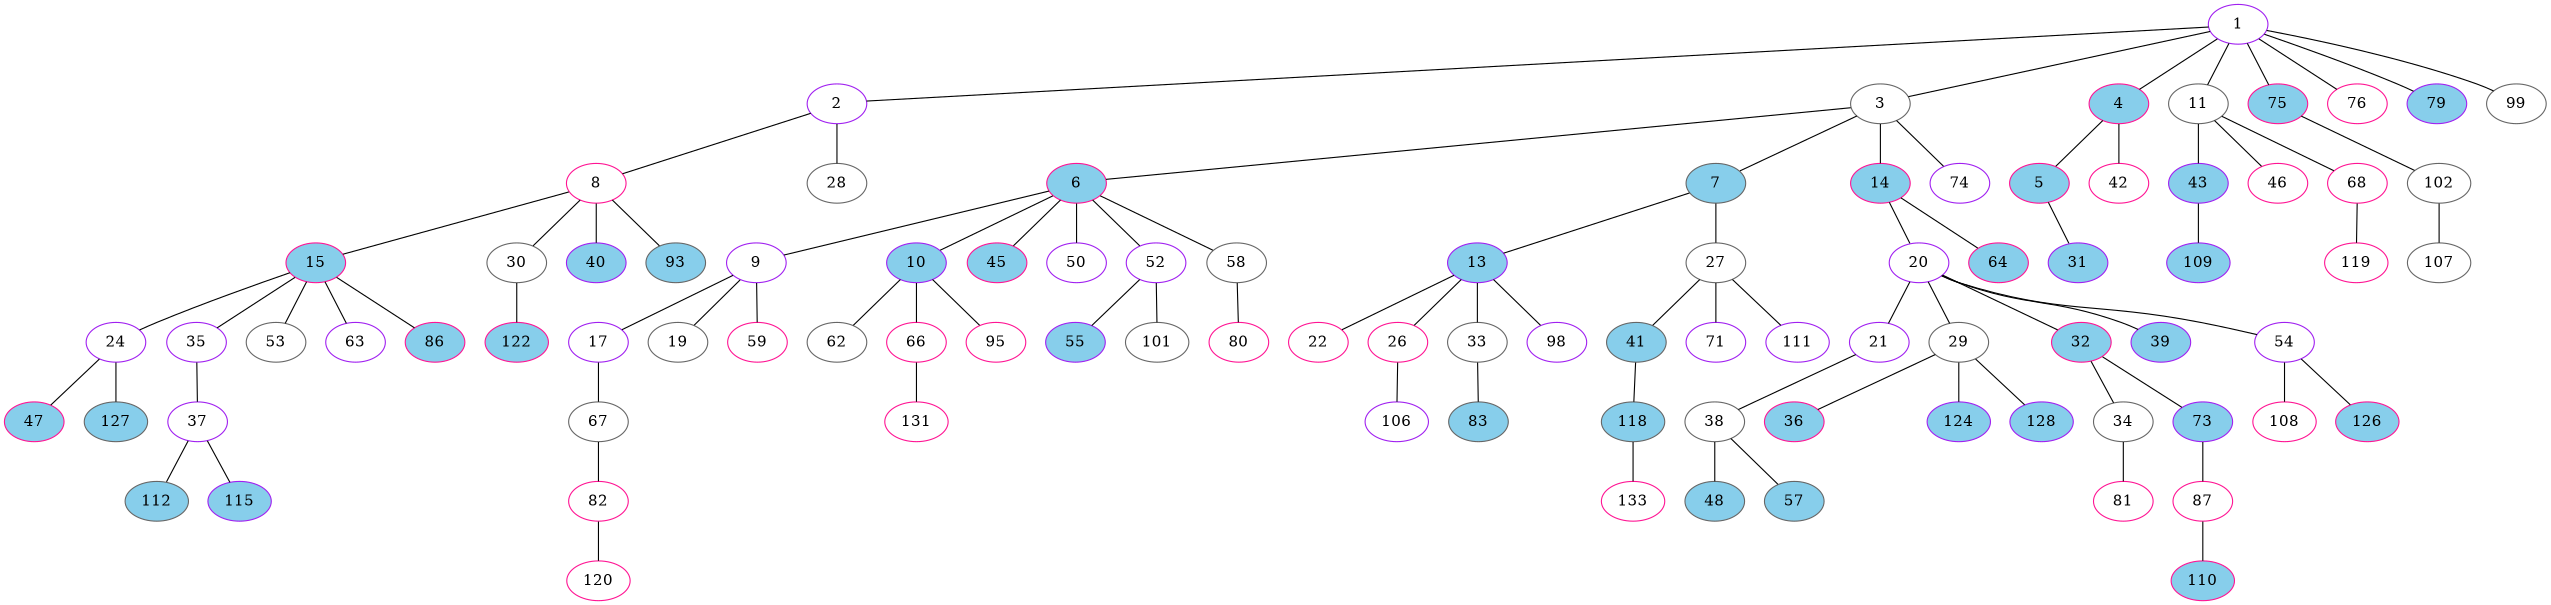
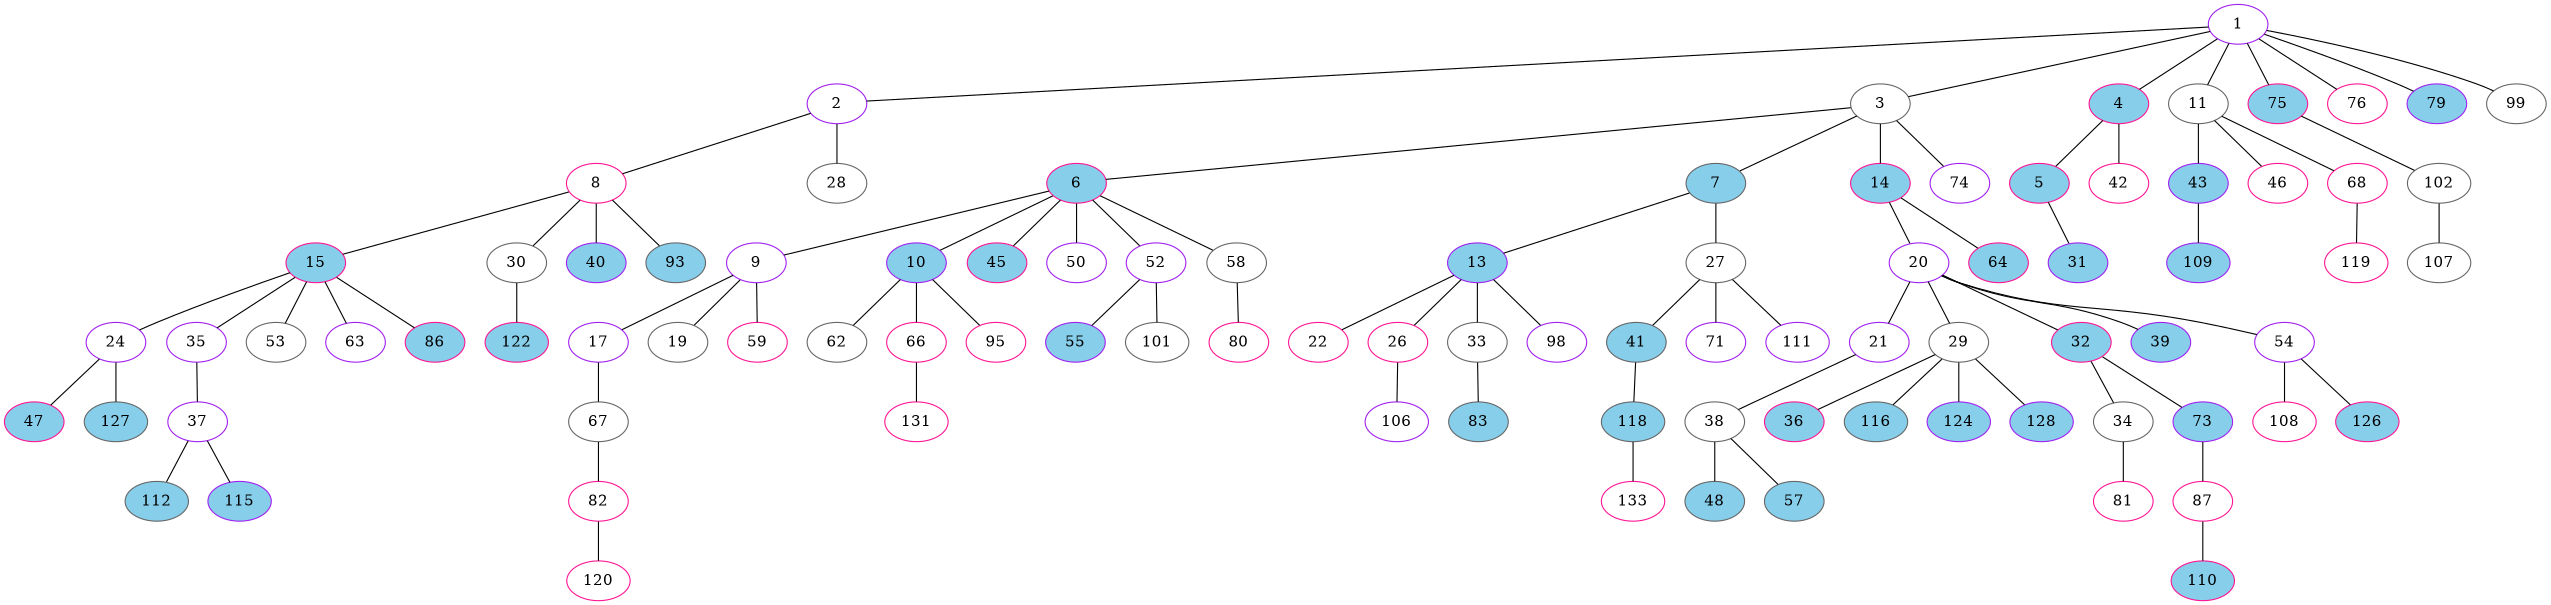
none -> (1876, 422)
